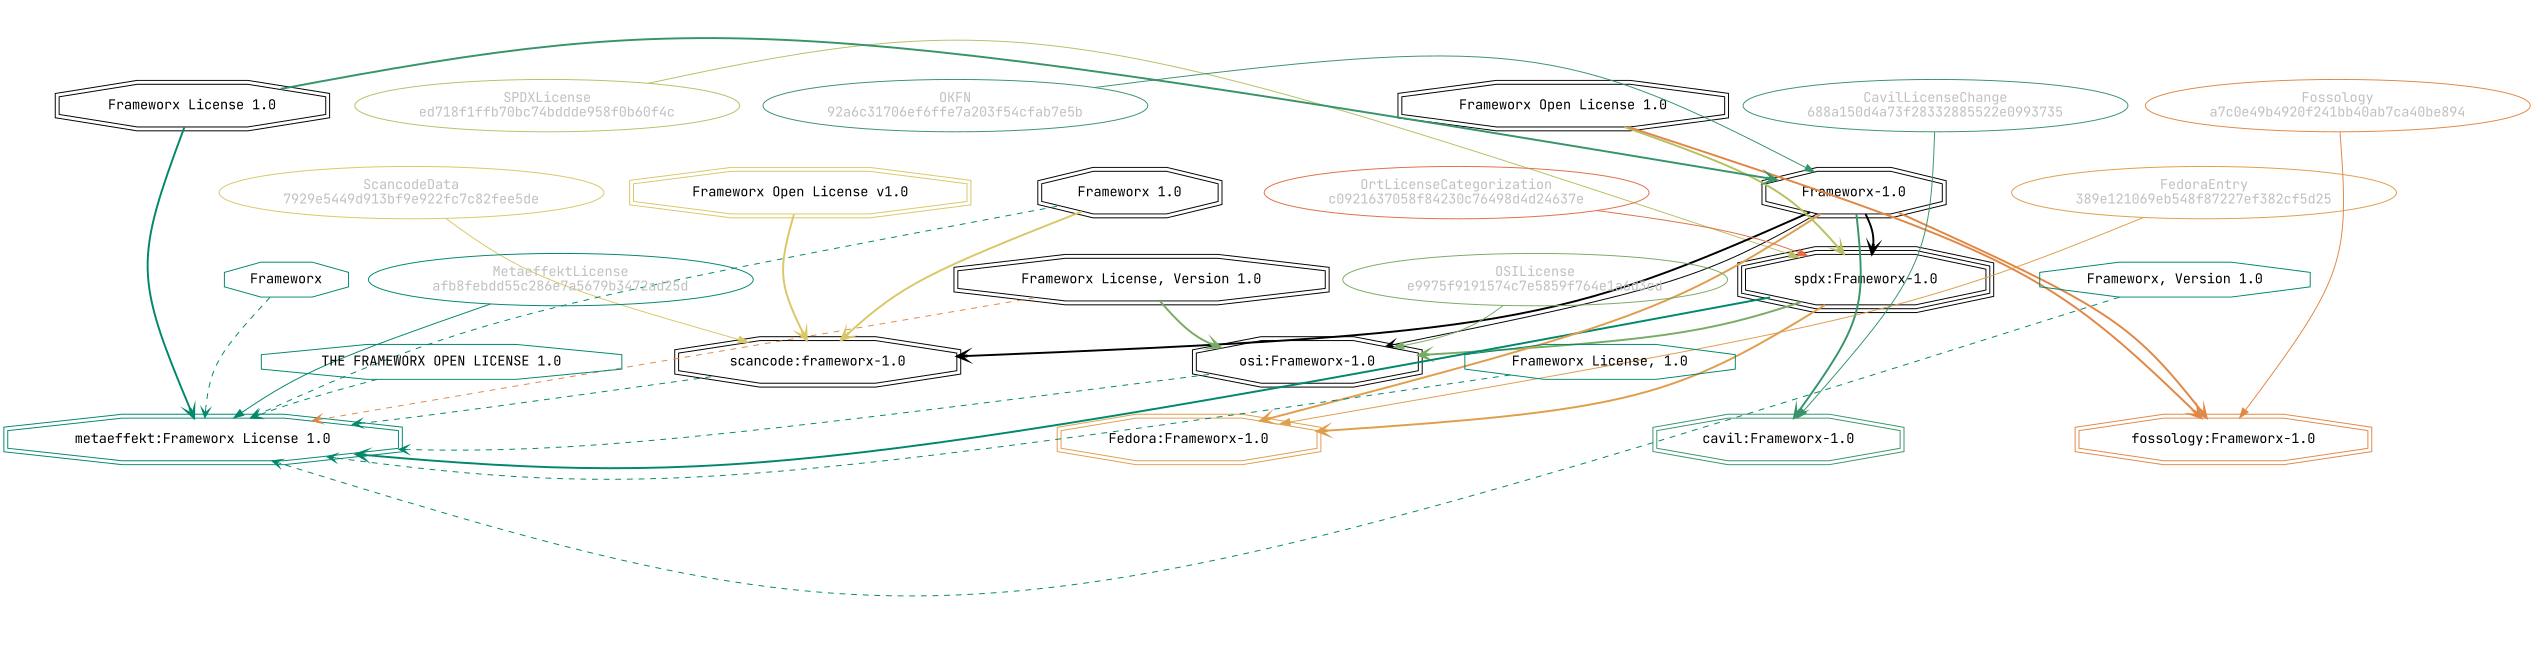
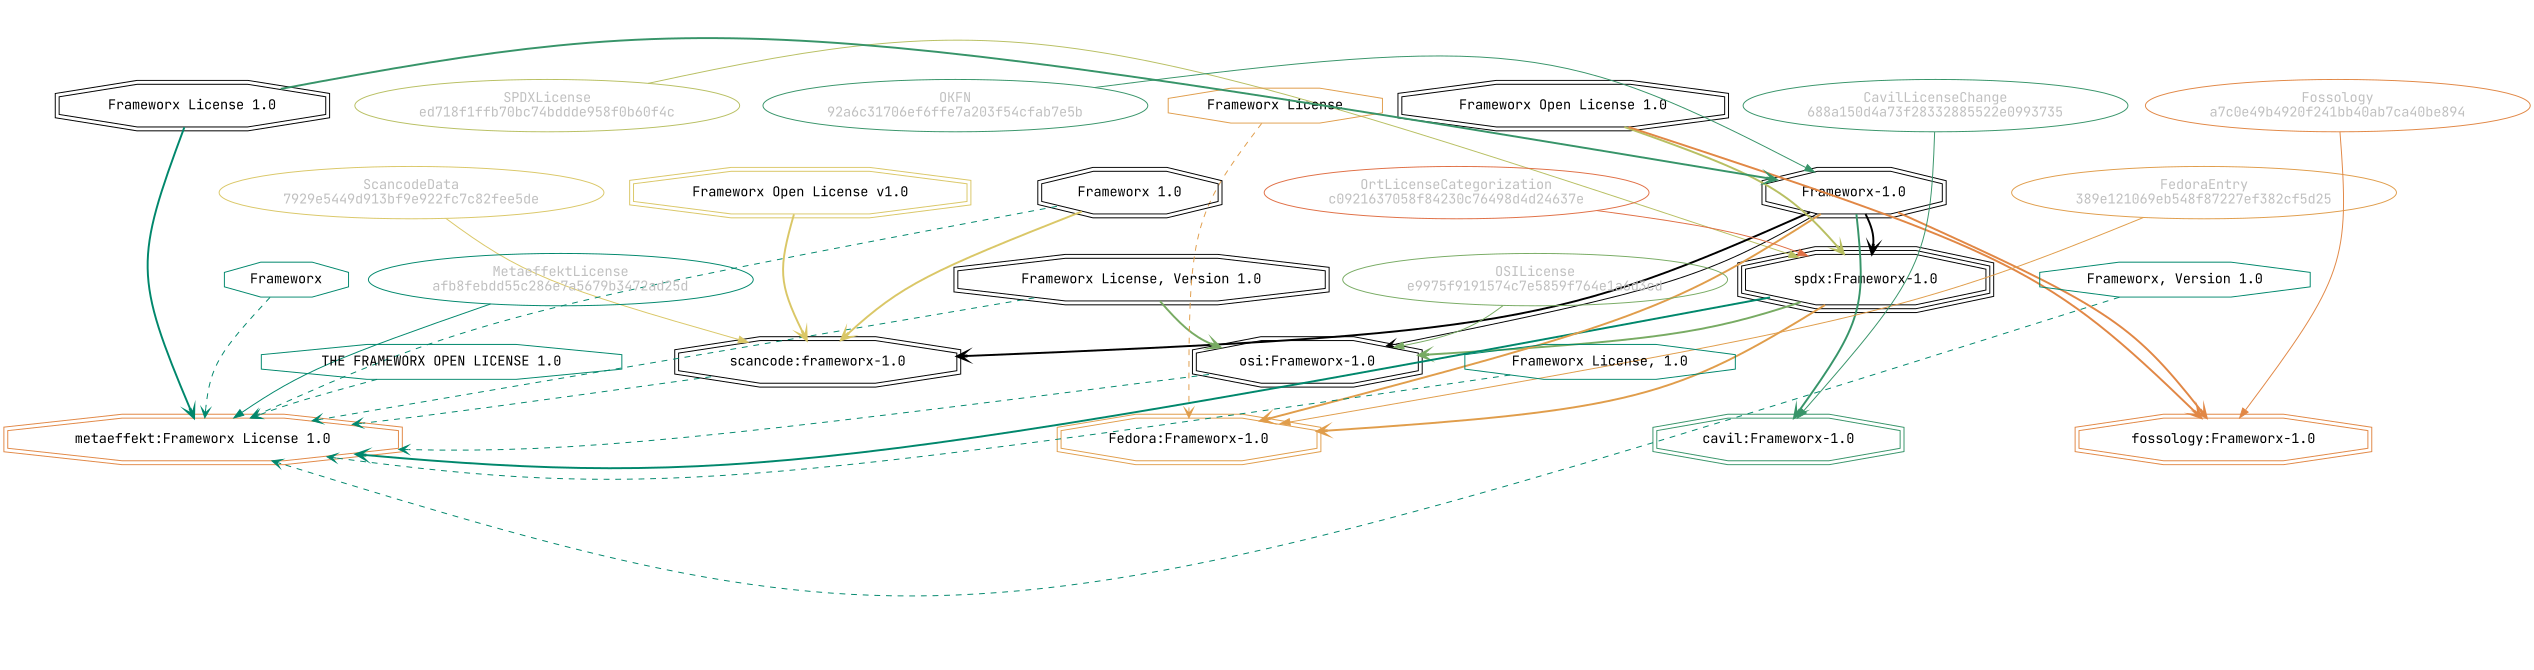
none -> (1275, 106)
(678, 358) -> (678, 358)
(203, 439) -> (203, 439)
